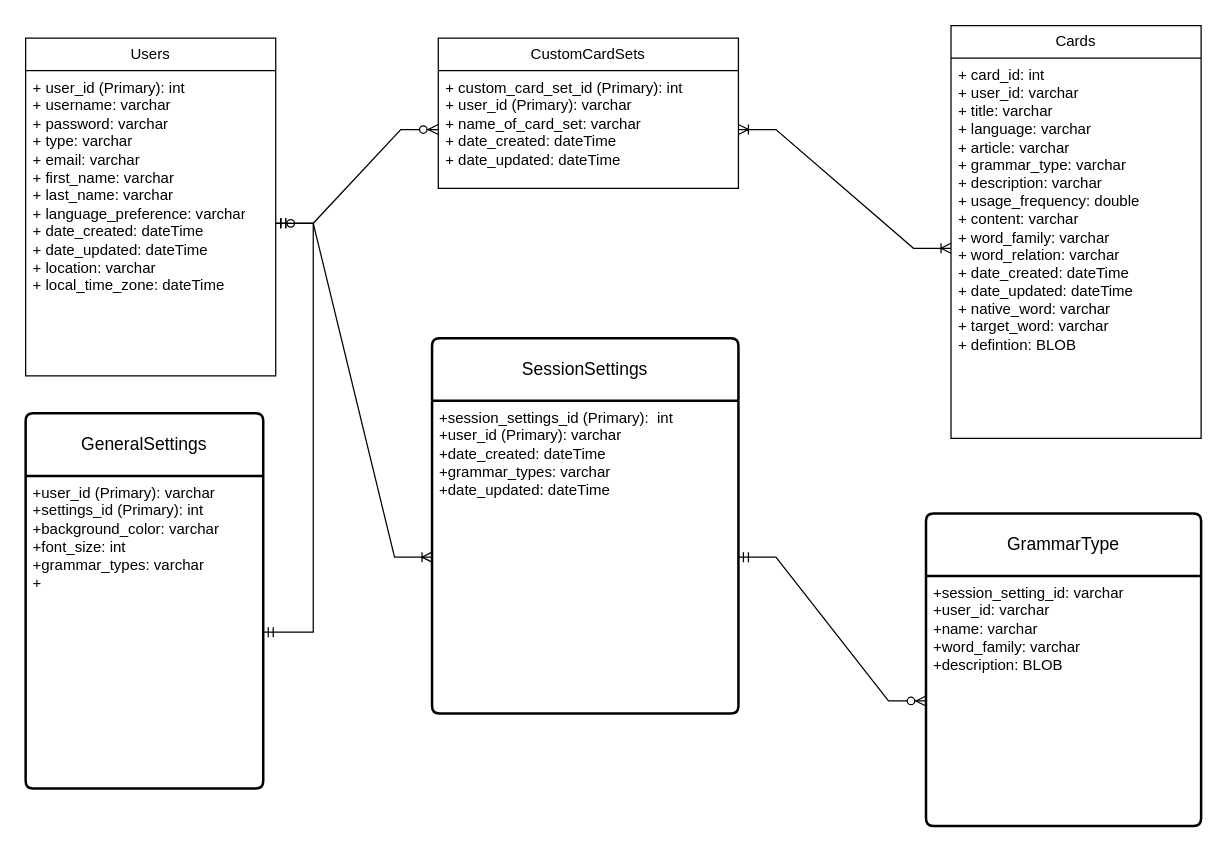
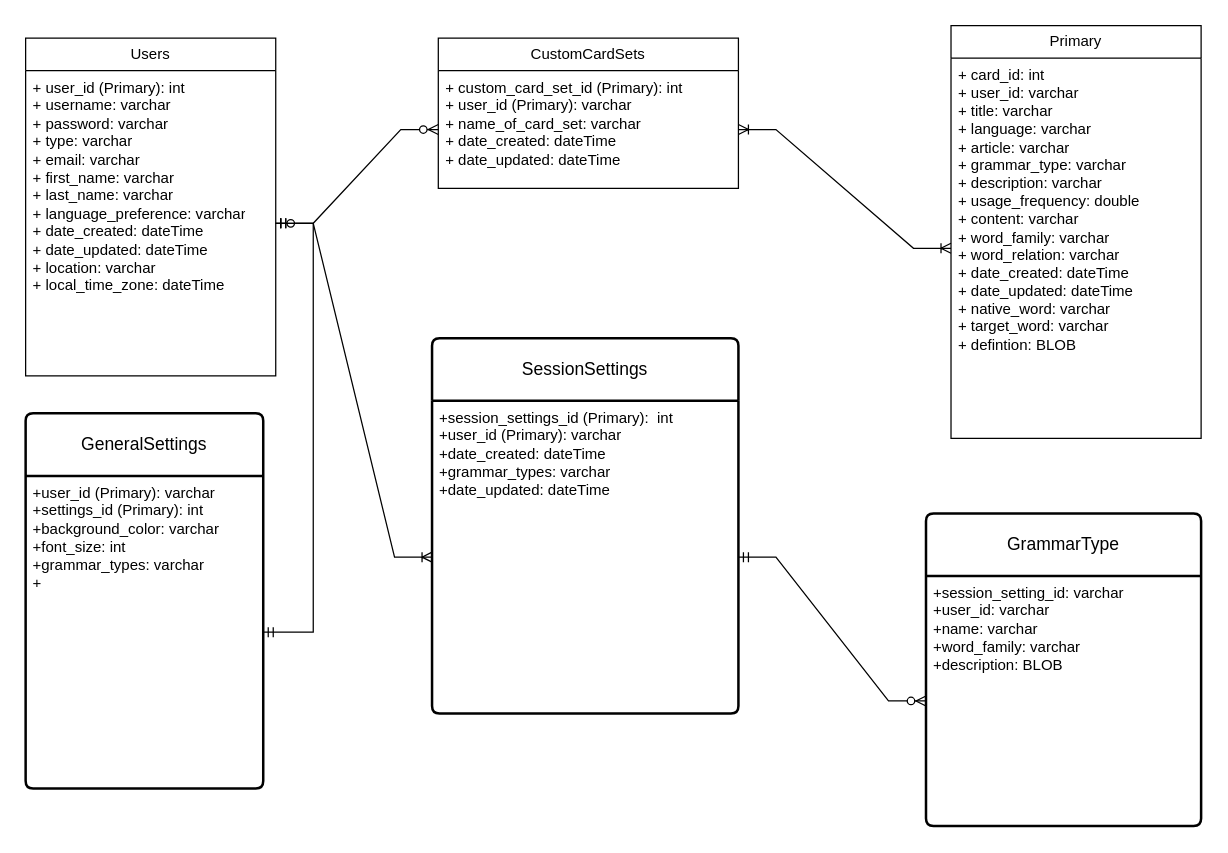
(1076, 42) -> (1076, 42)
